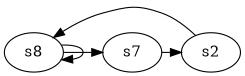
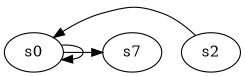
(34, 52) -> (34, 52)
(166, 52) -> none
